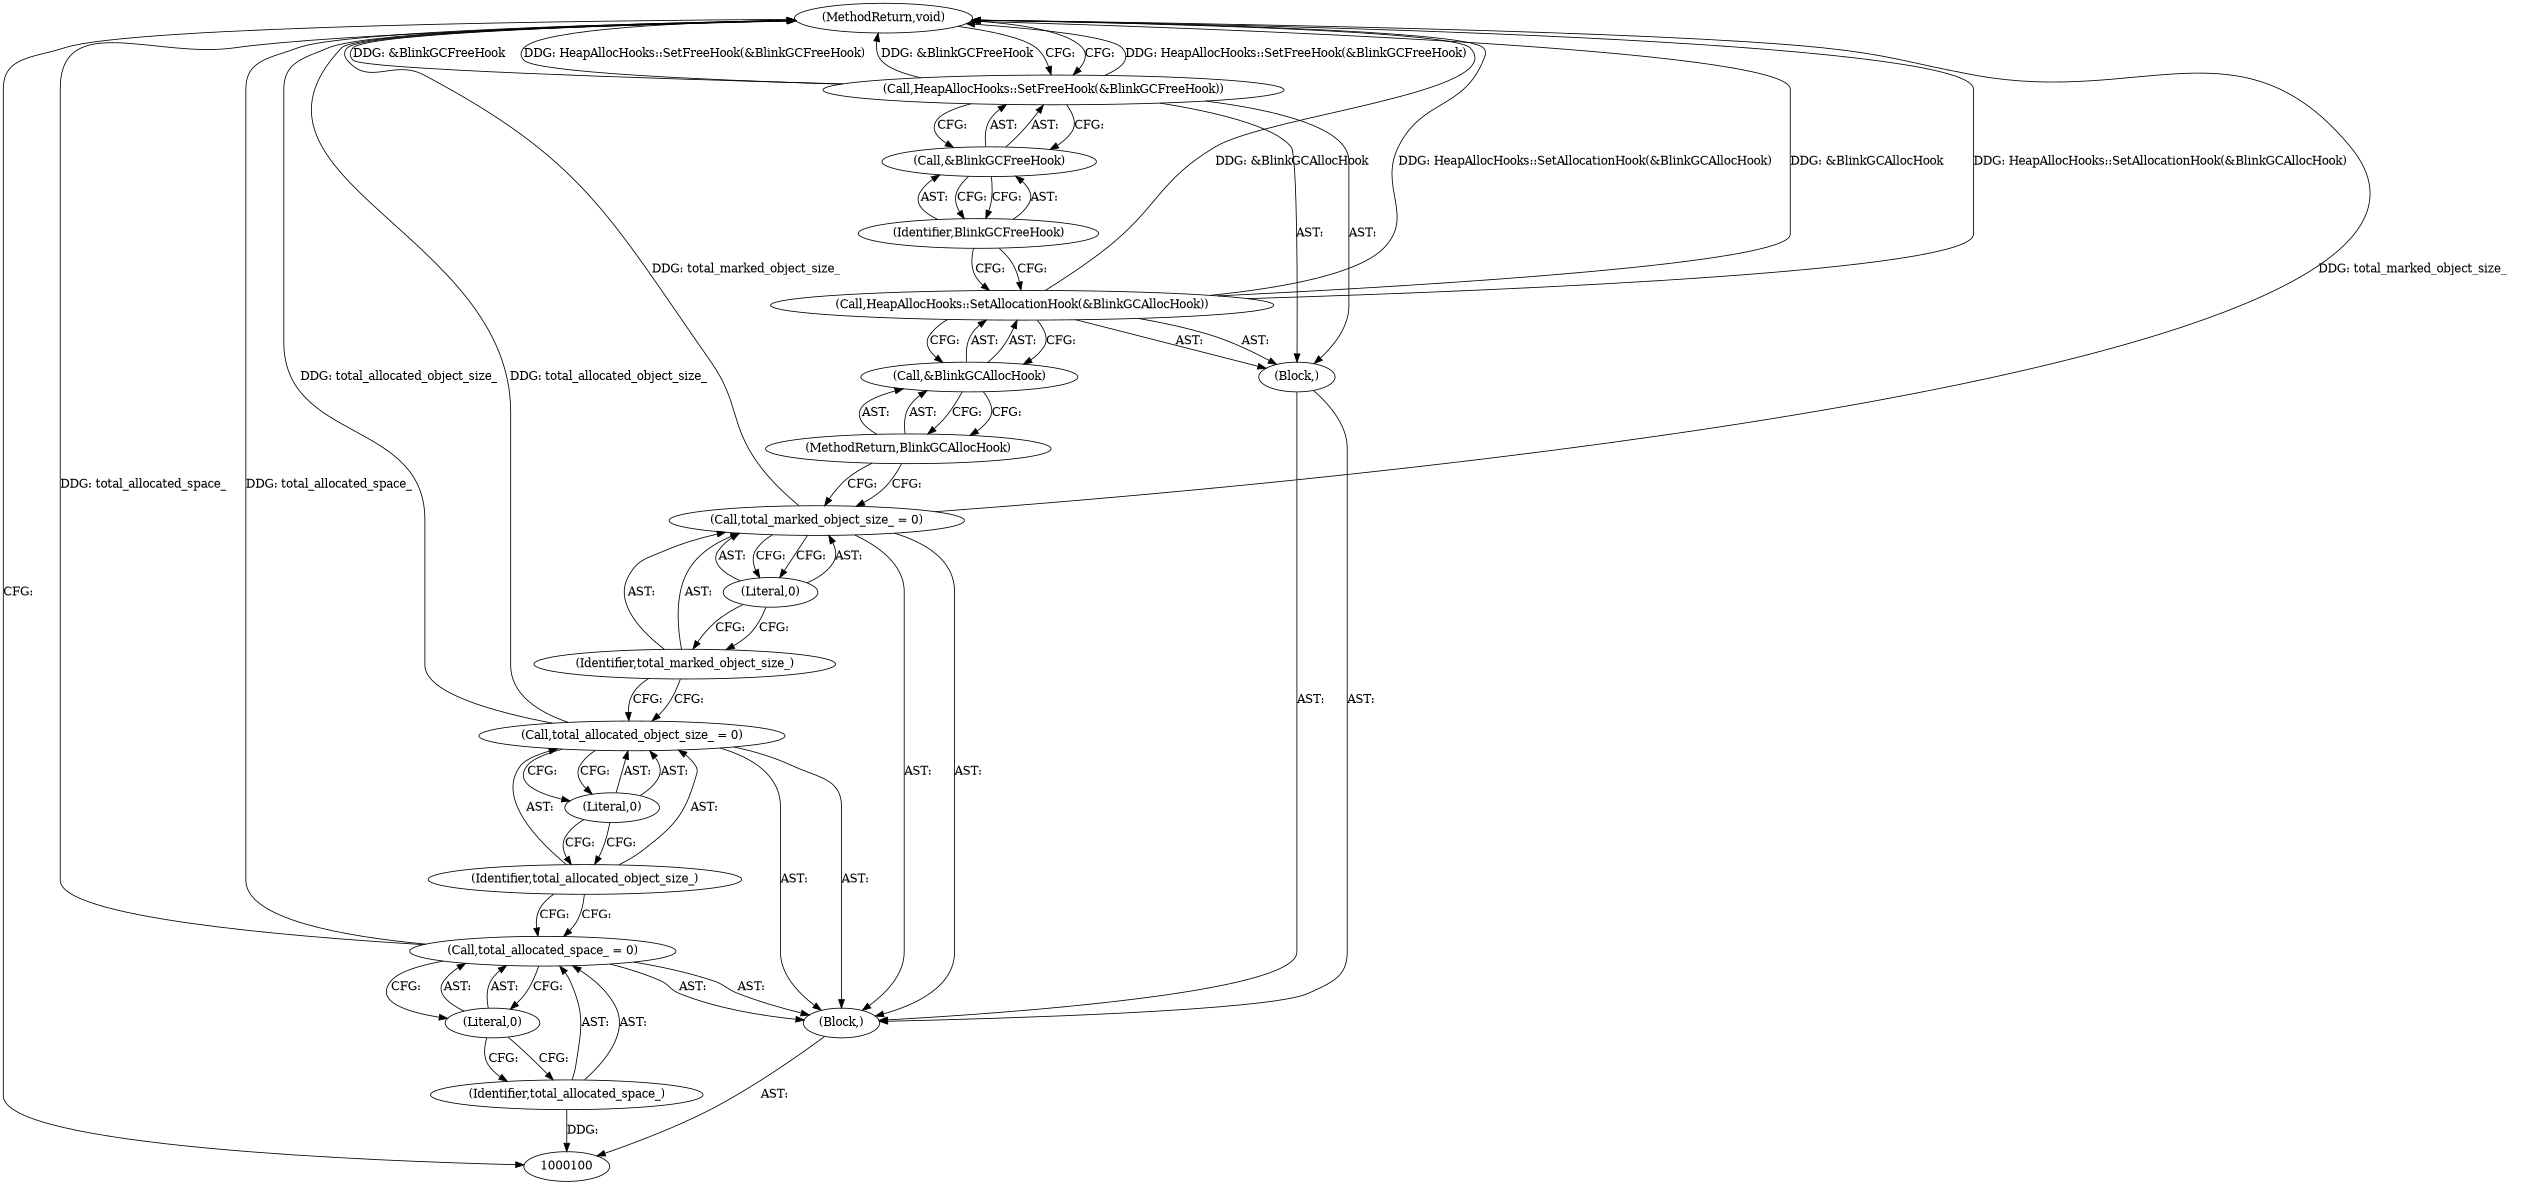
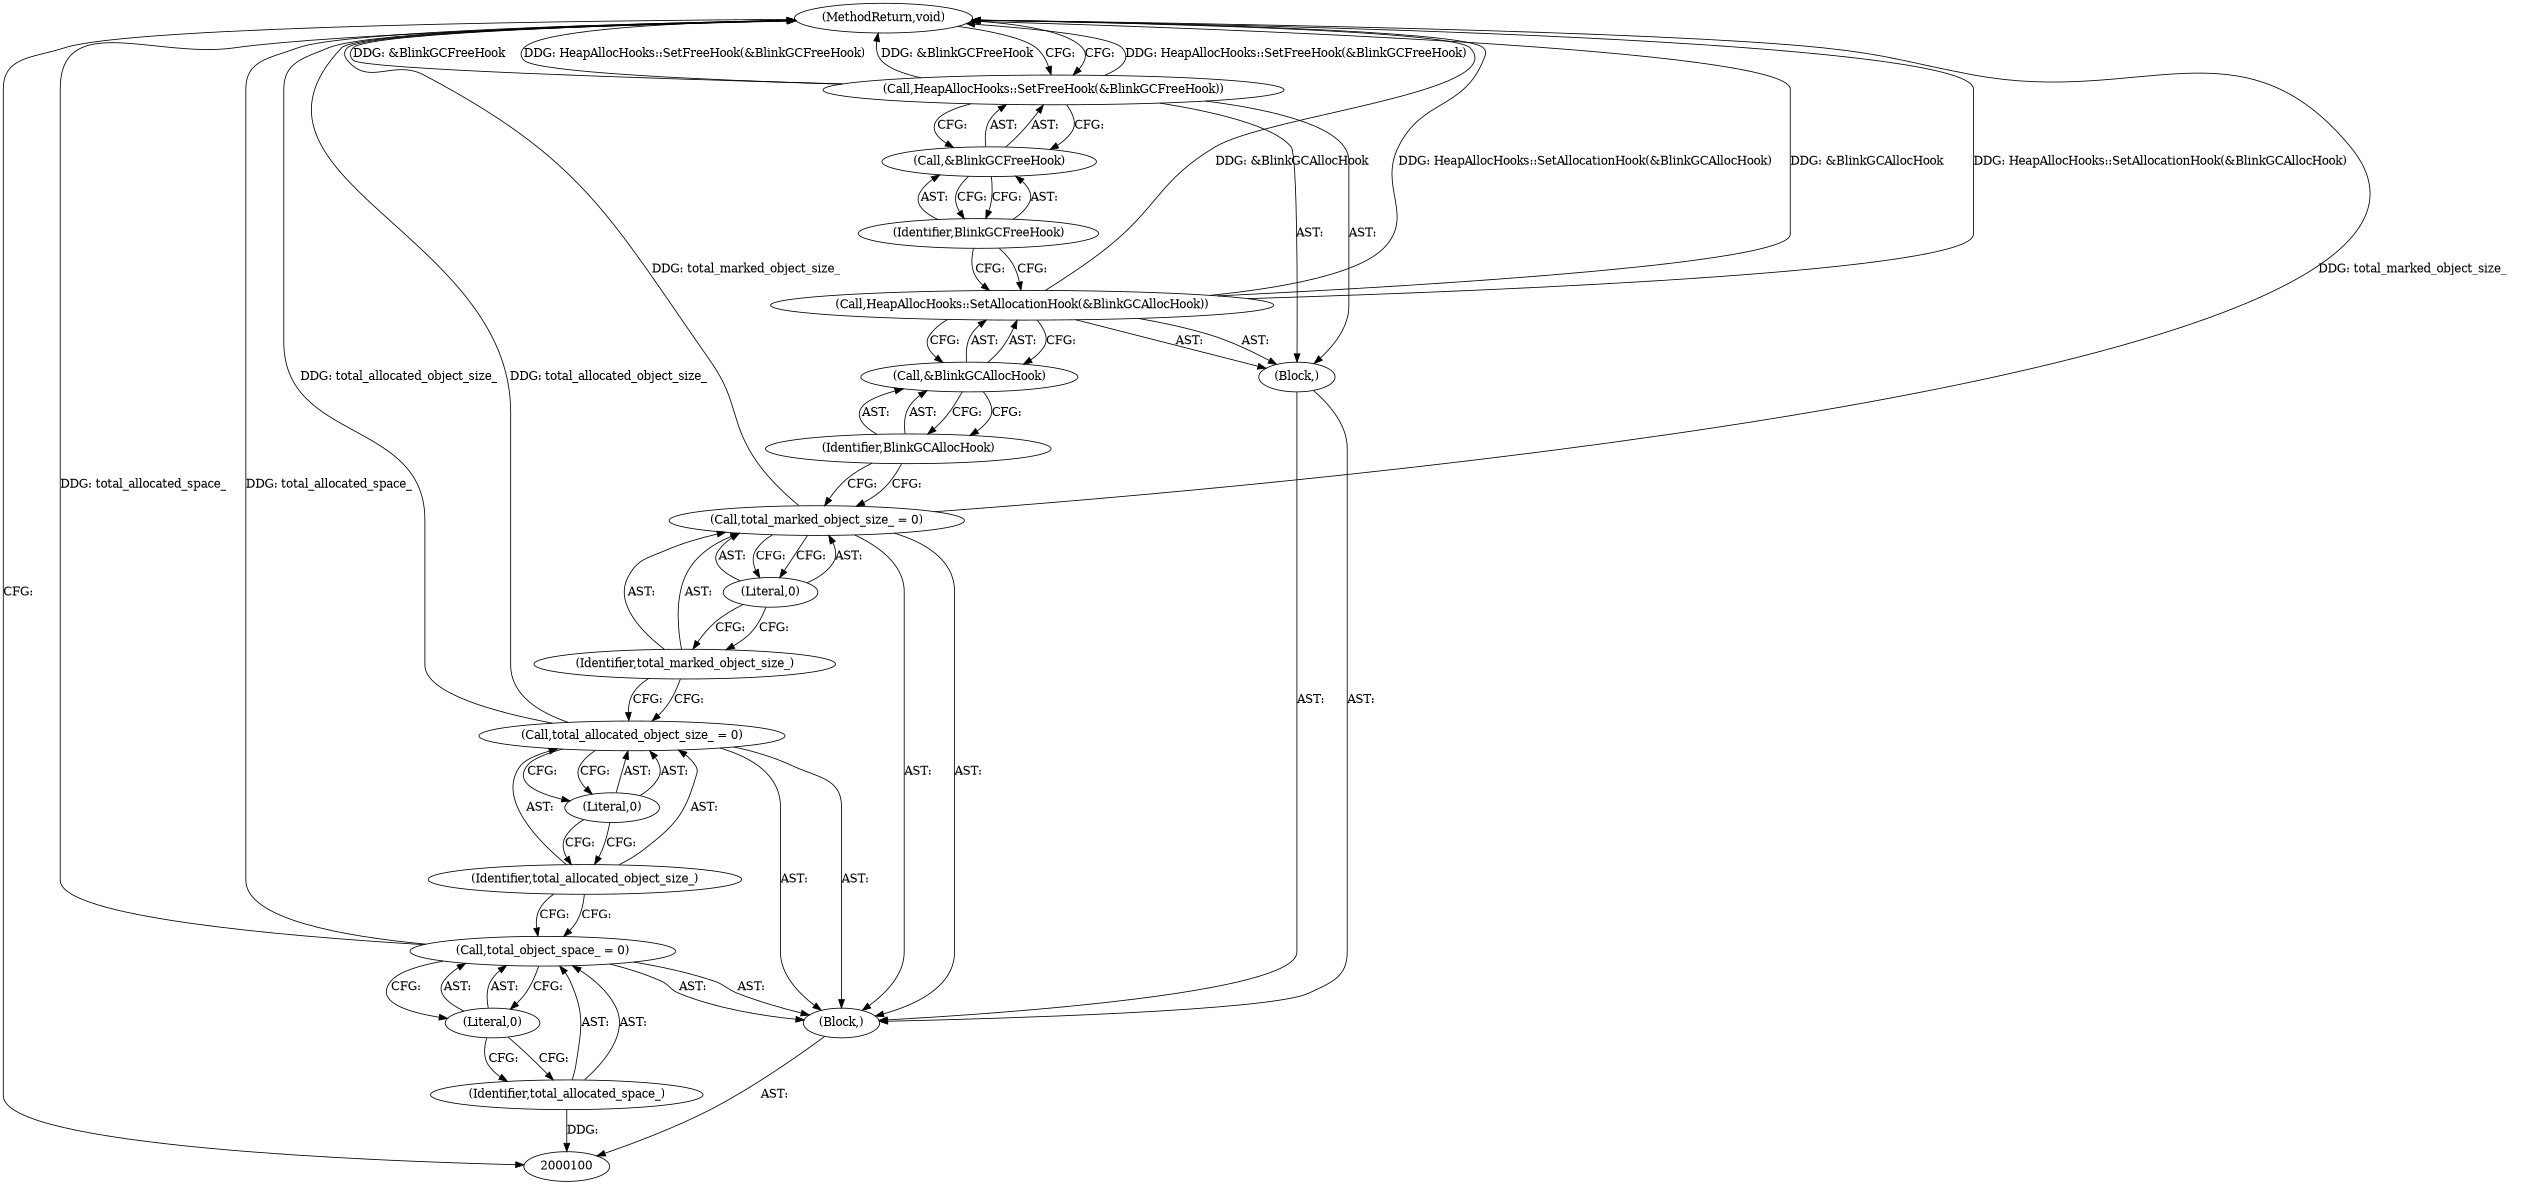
(908, 449) -> (908, 449)
(543, 951) -> (543, 951)
(567, 1167) -> (567, 1167)
